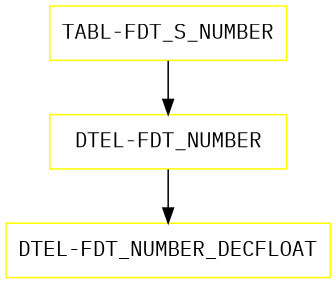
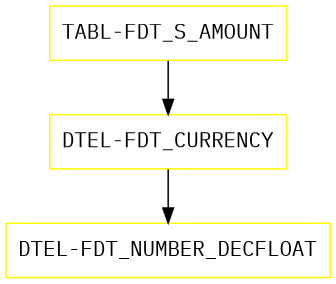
(168, 33) -> (168, 33)
(168, 142) -> (168, 142)
